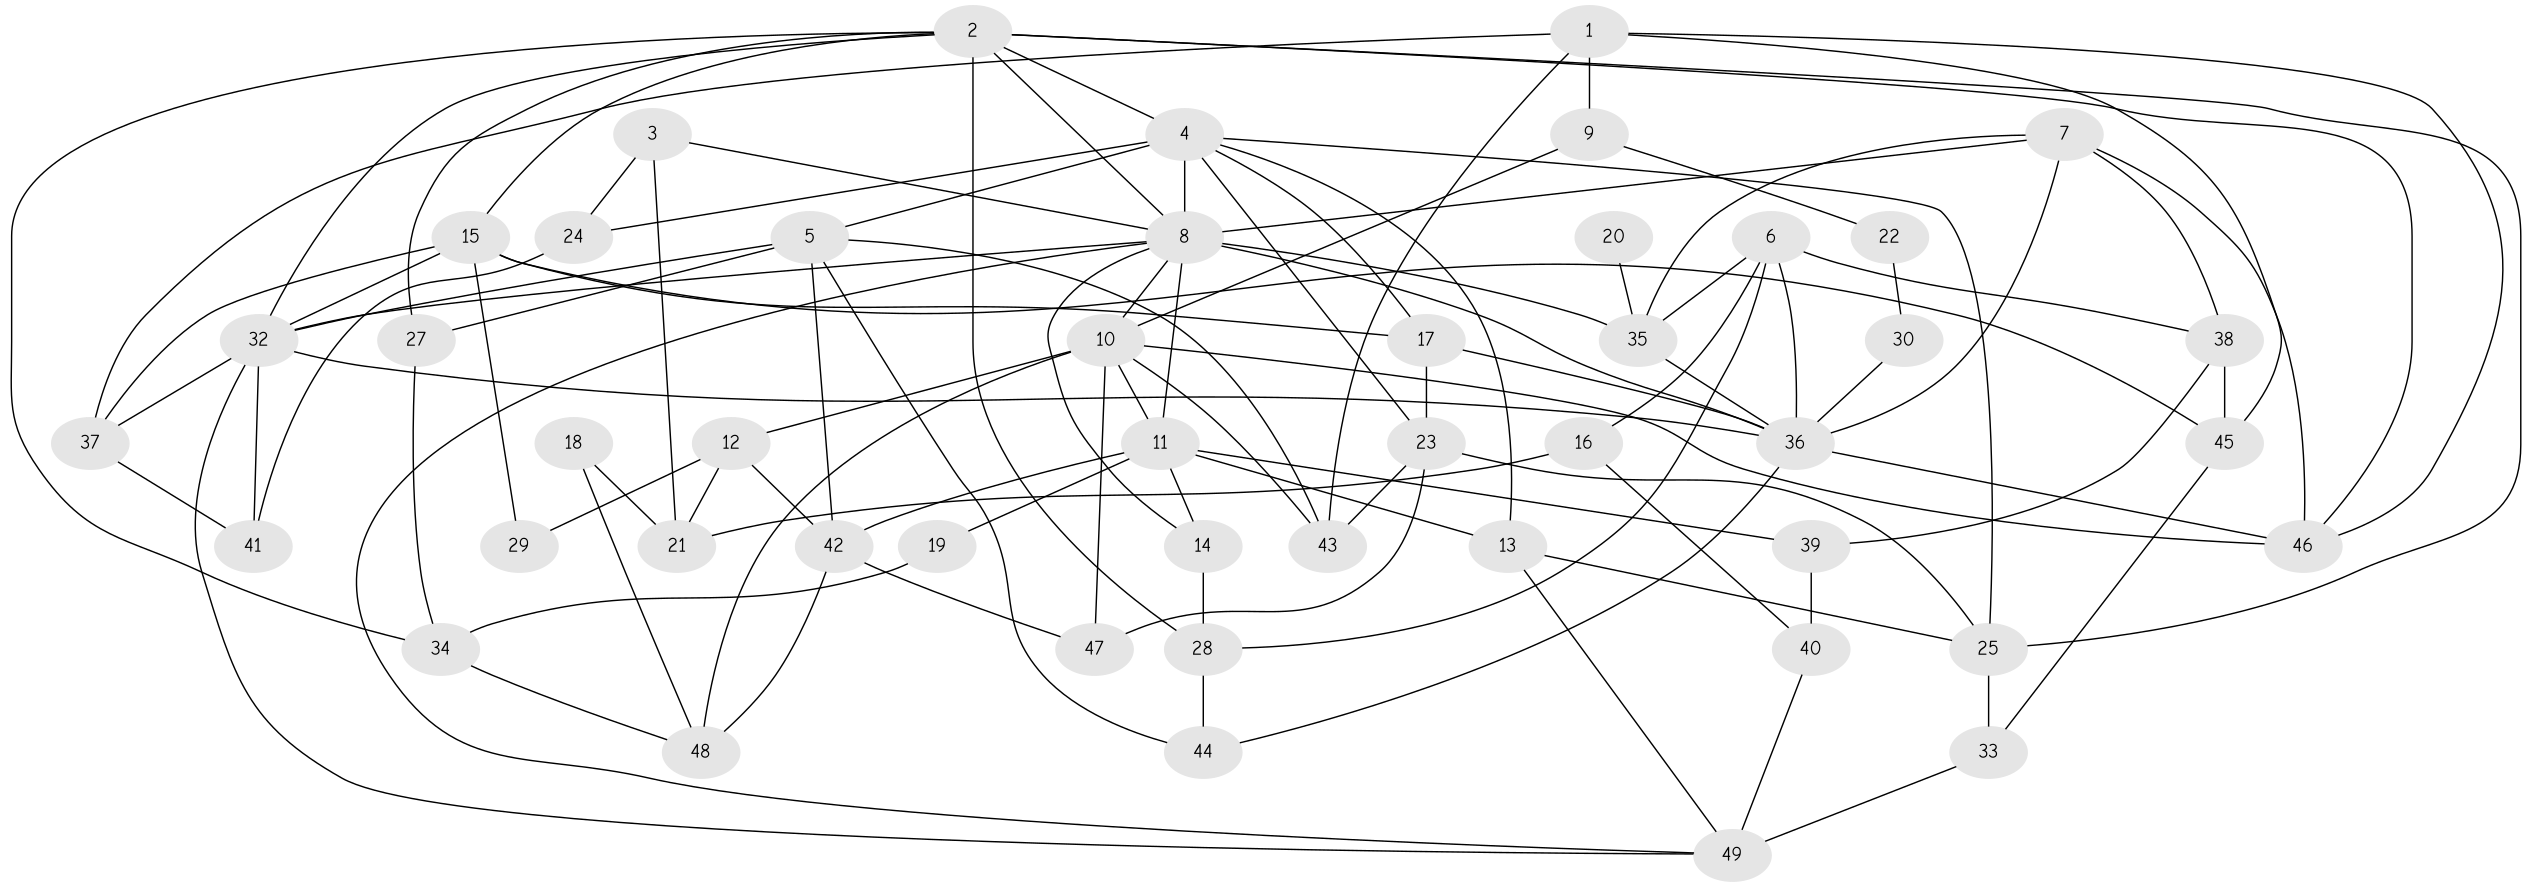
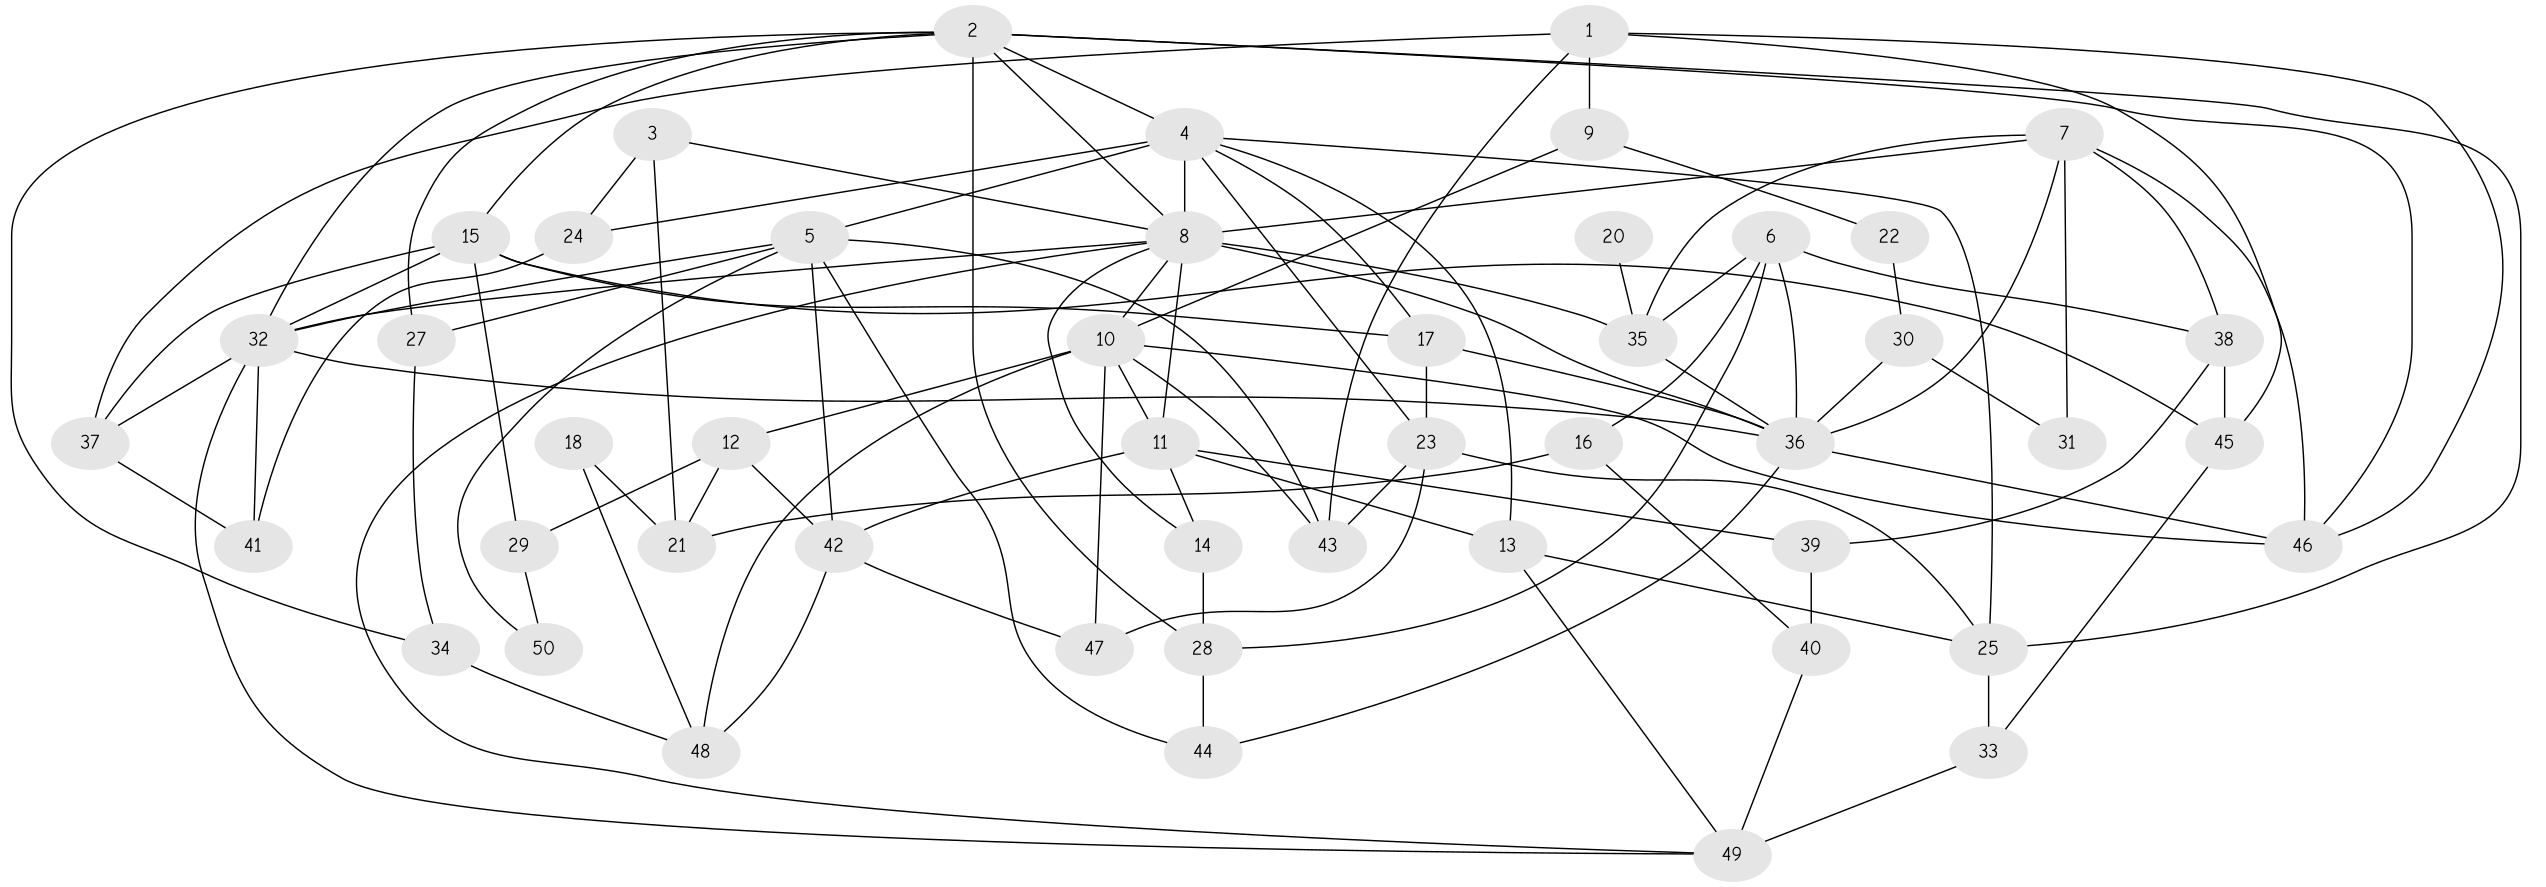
none -> (2067, 443)
(937, 546) -> none
none -> (544, 649)
